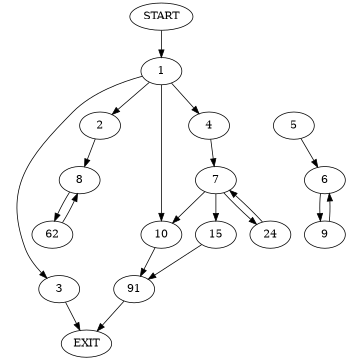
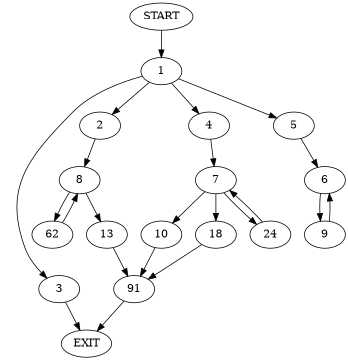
(161, 149) -> (224, 97)
none -> (107, 235)
(216, 235) -> (216, 235)
